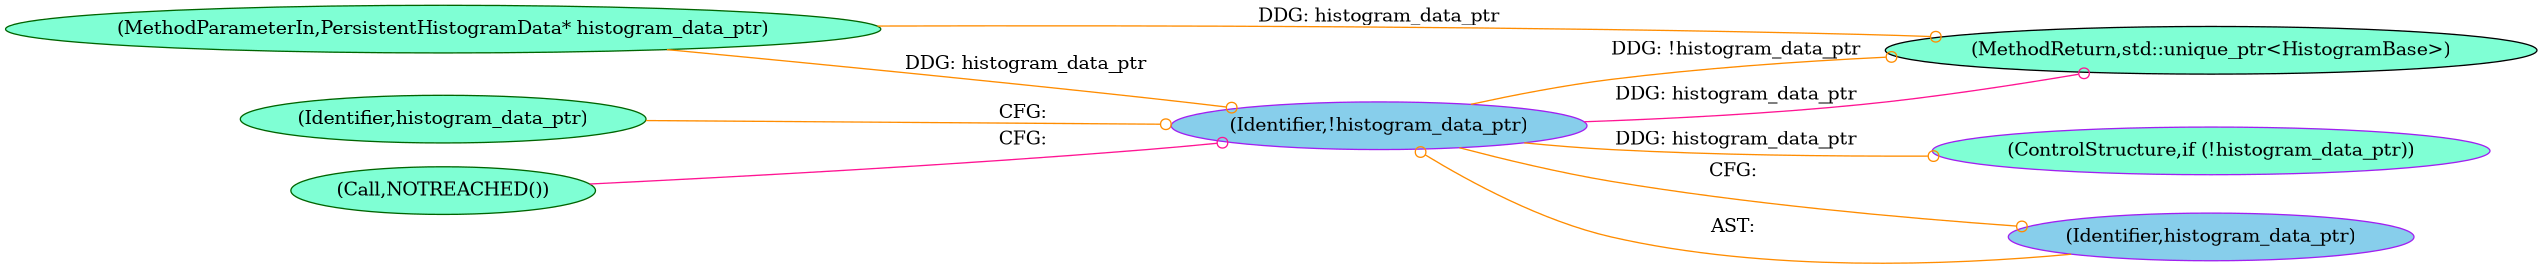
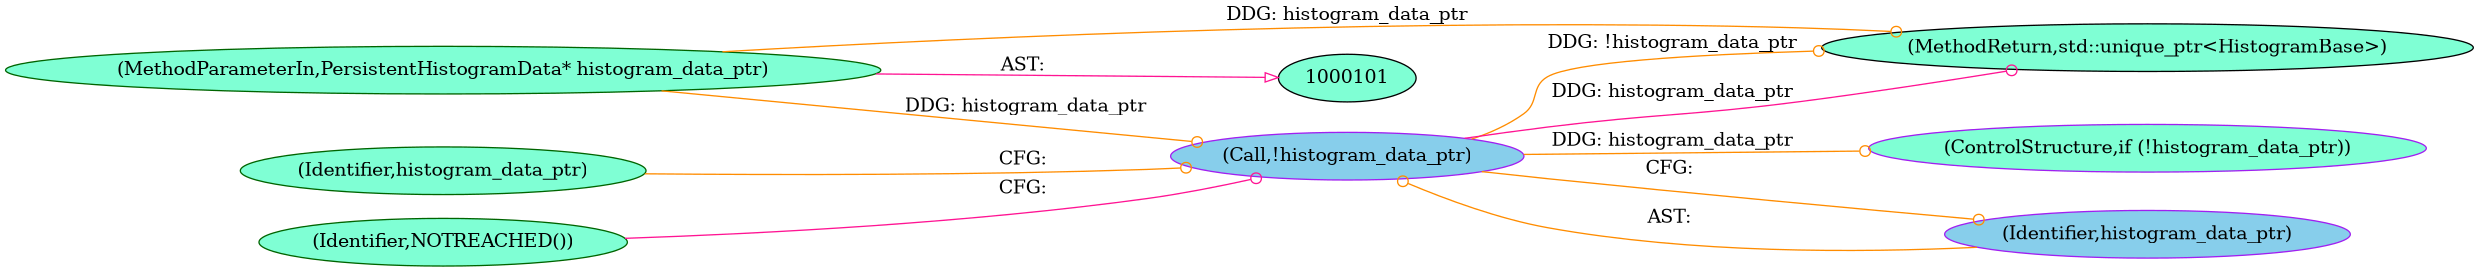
none -> (1347, 78)
(1379, 126) -> (1347, 156)
(443, 191) -> (443, 242)
